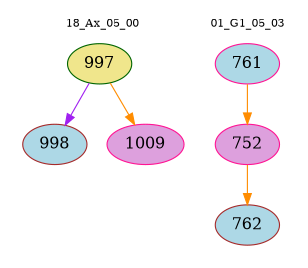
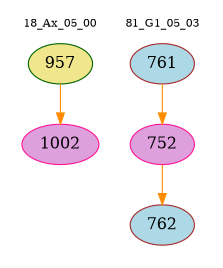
(248, 24) -> (163, 24)
(100, 64) -> (60, 64)
(247, 64) -> (162, 64)
(55, 144) -> none
(146, 144) -> (60, 144)
